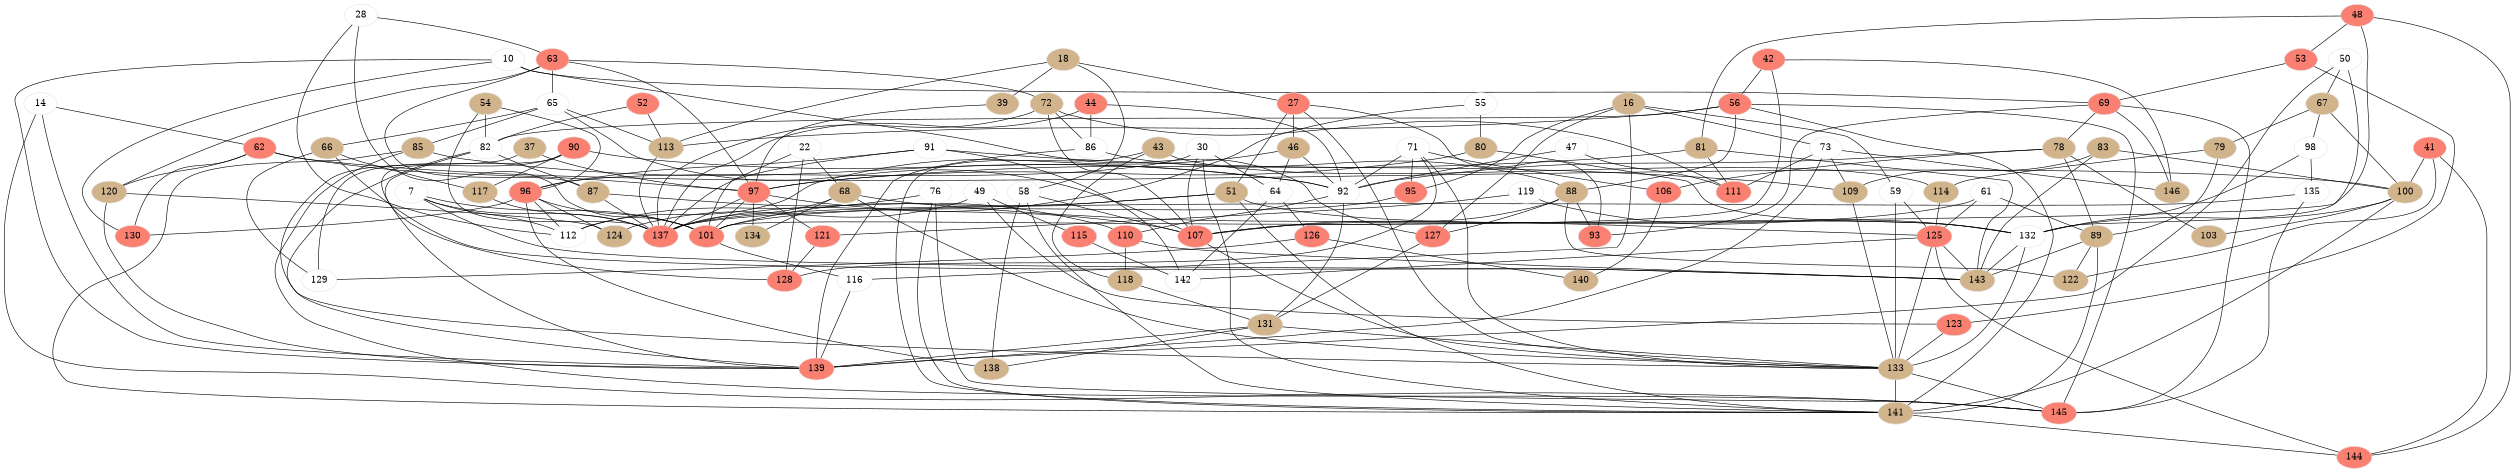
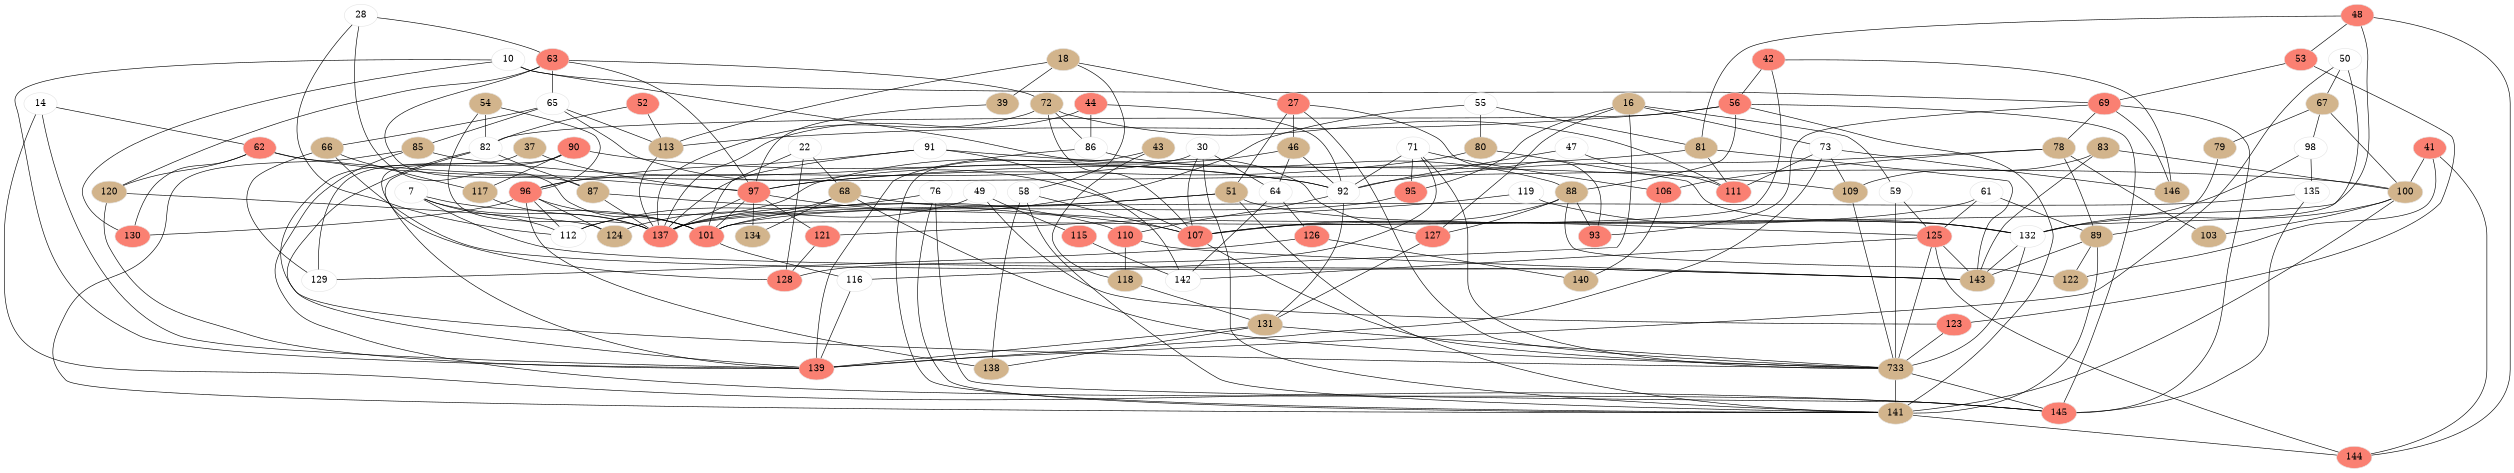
none -> (1591, 126)
(1941, 192) -> none
(1896, 369) -> (1896, 369)
